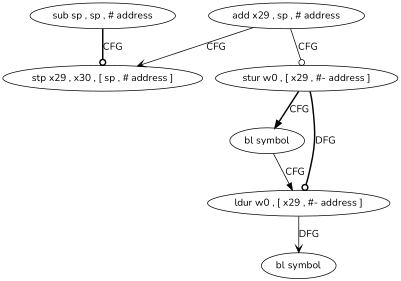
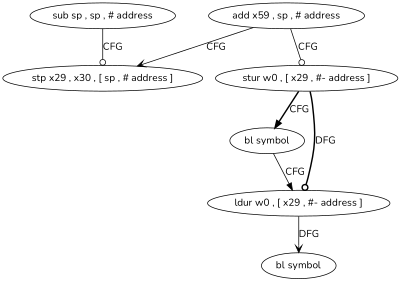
(287, 16) -> (287, 16)
(103, 44) -> (103, 44)
